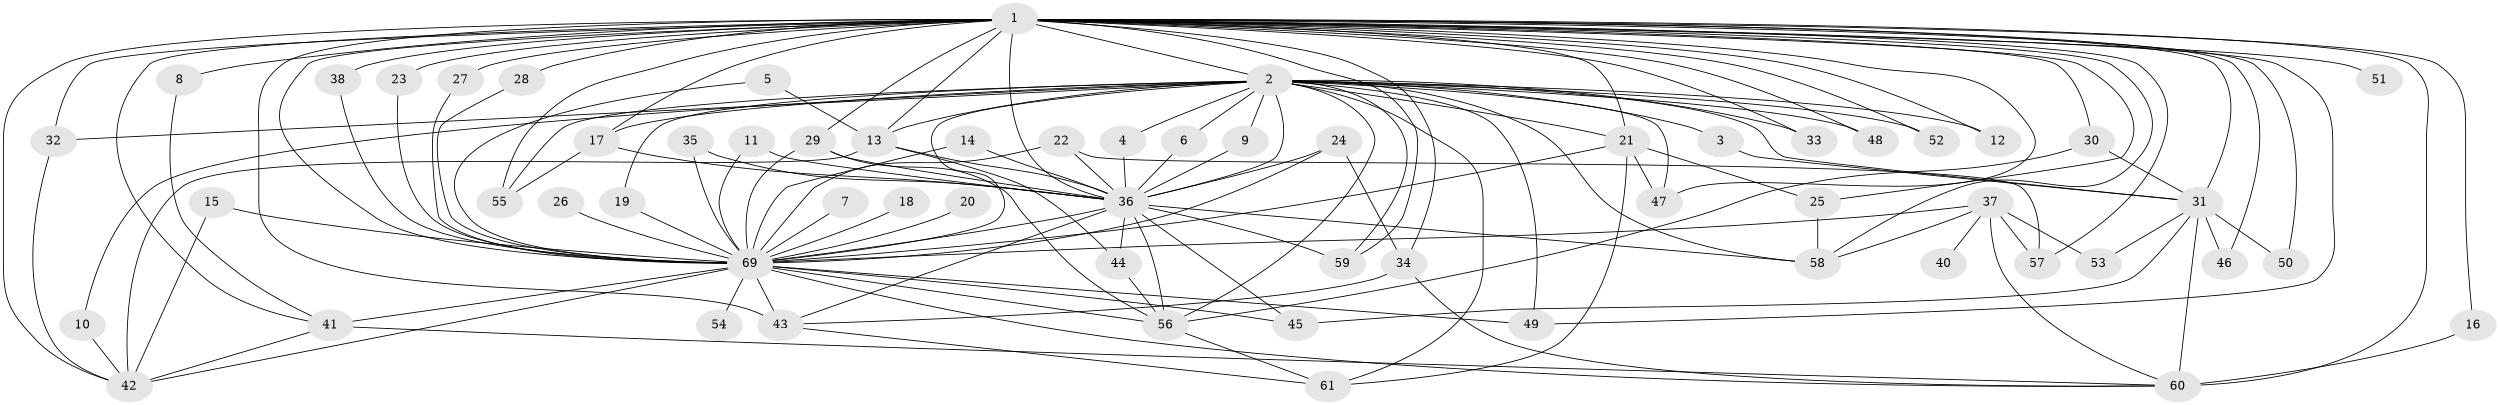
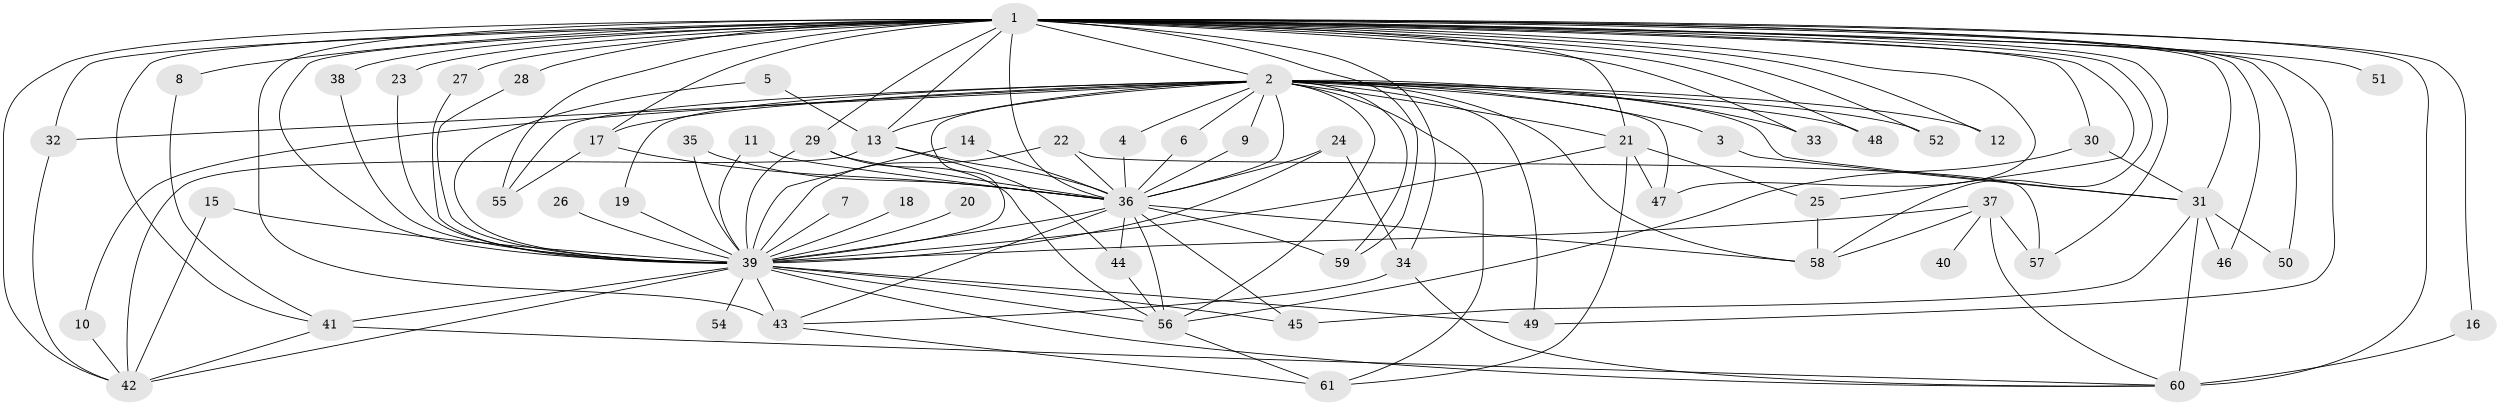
(750, 264) -> (750, 264)
(2099, 264) -> none
